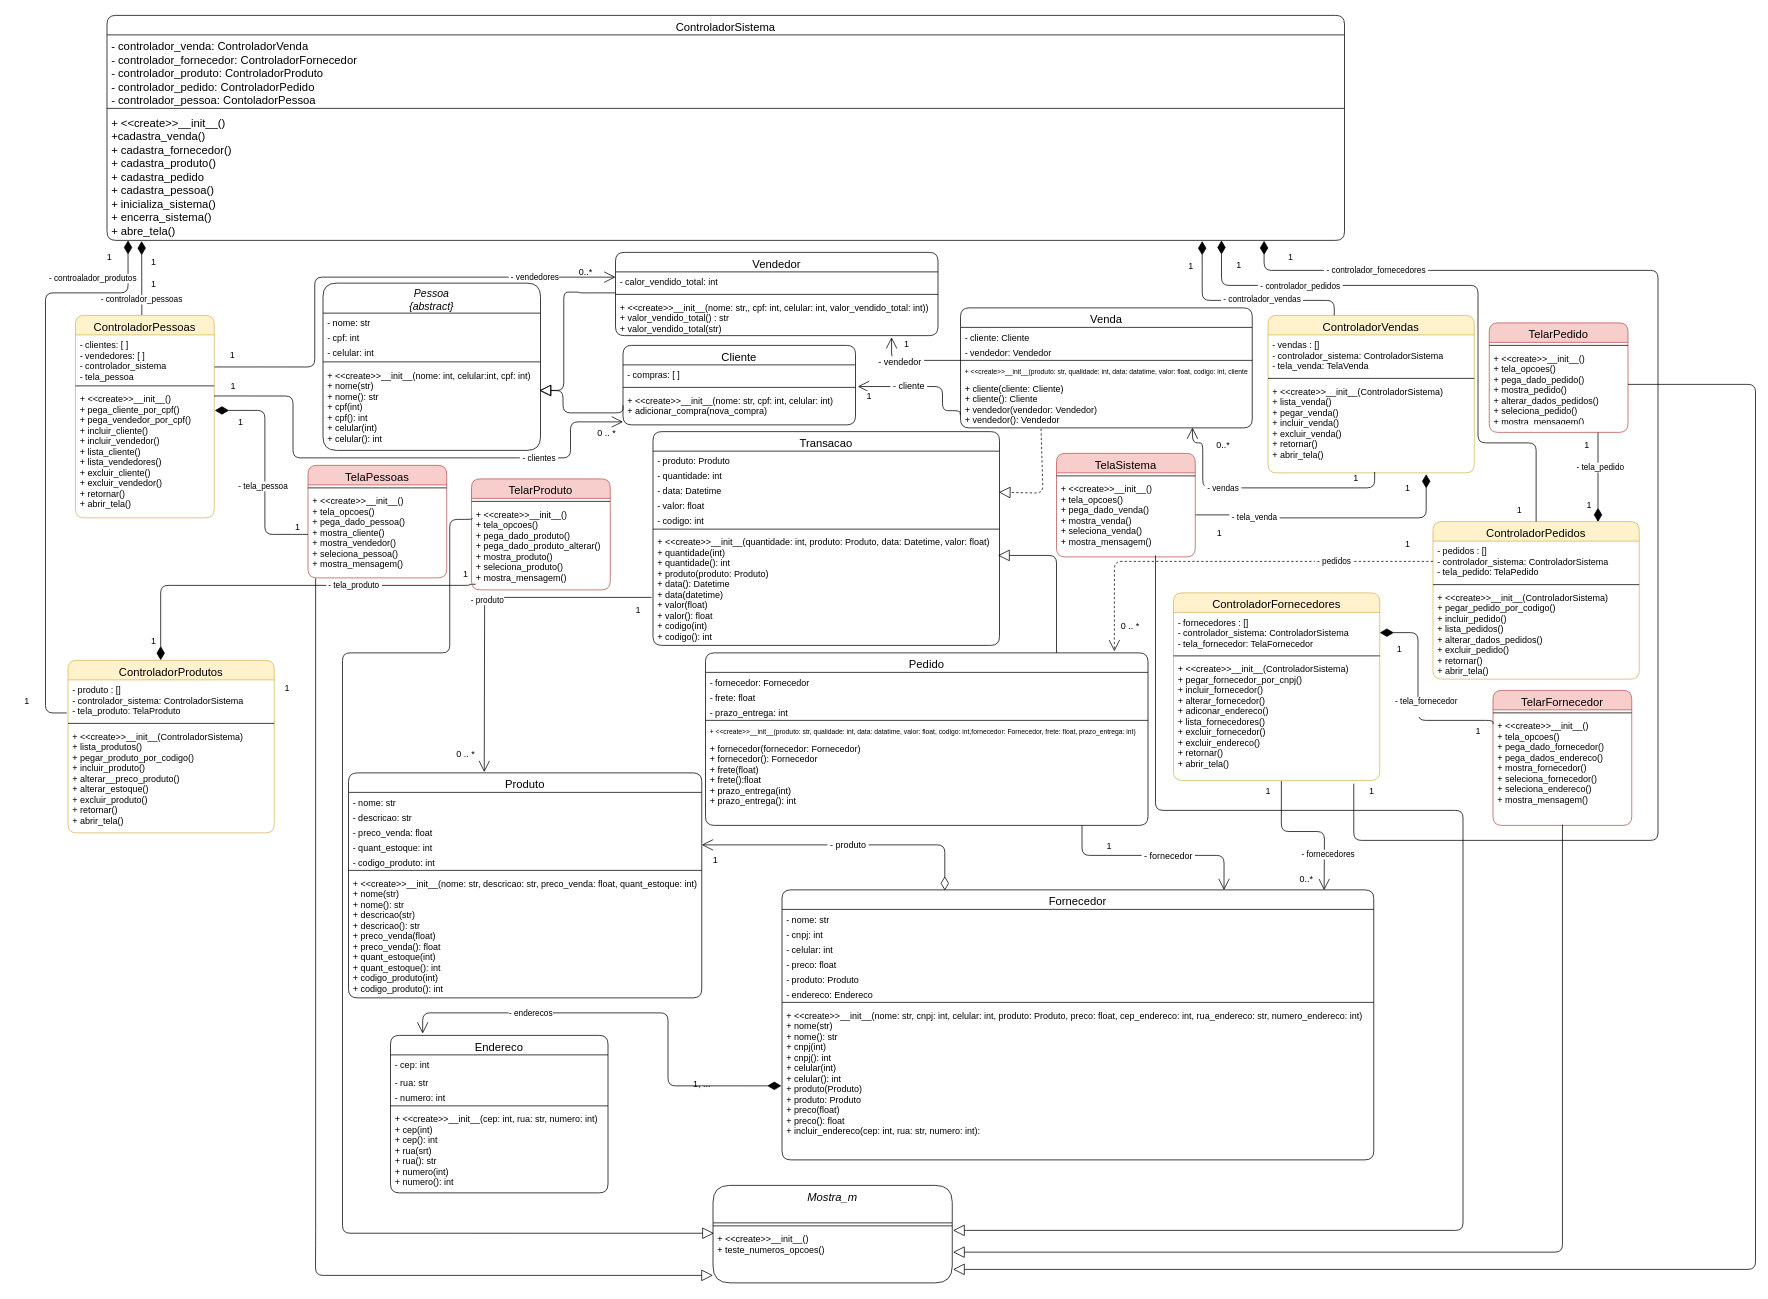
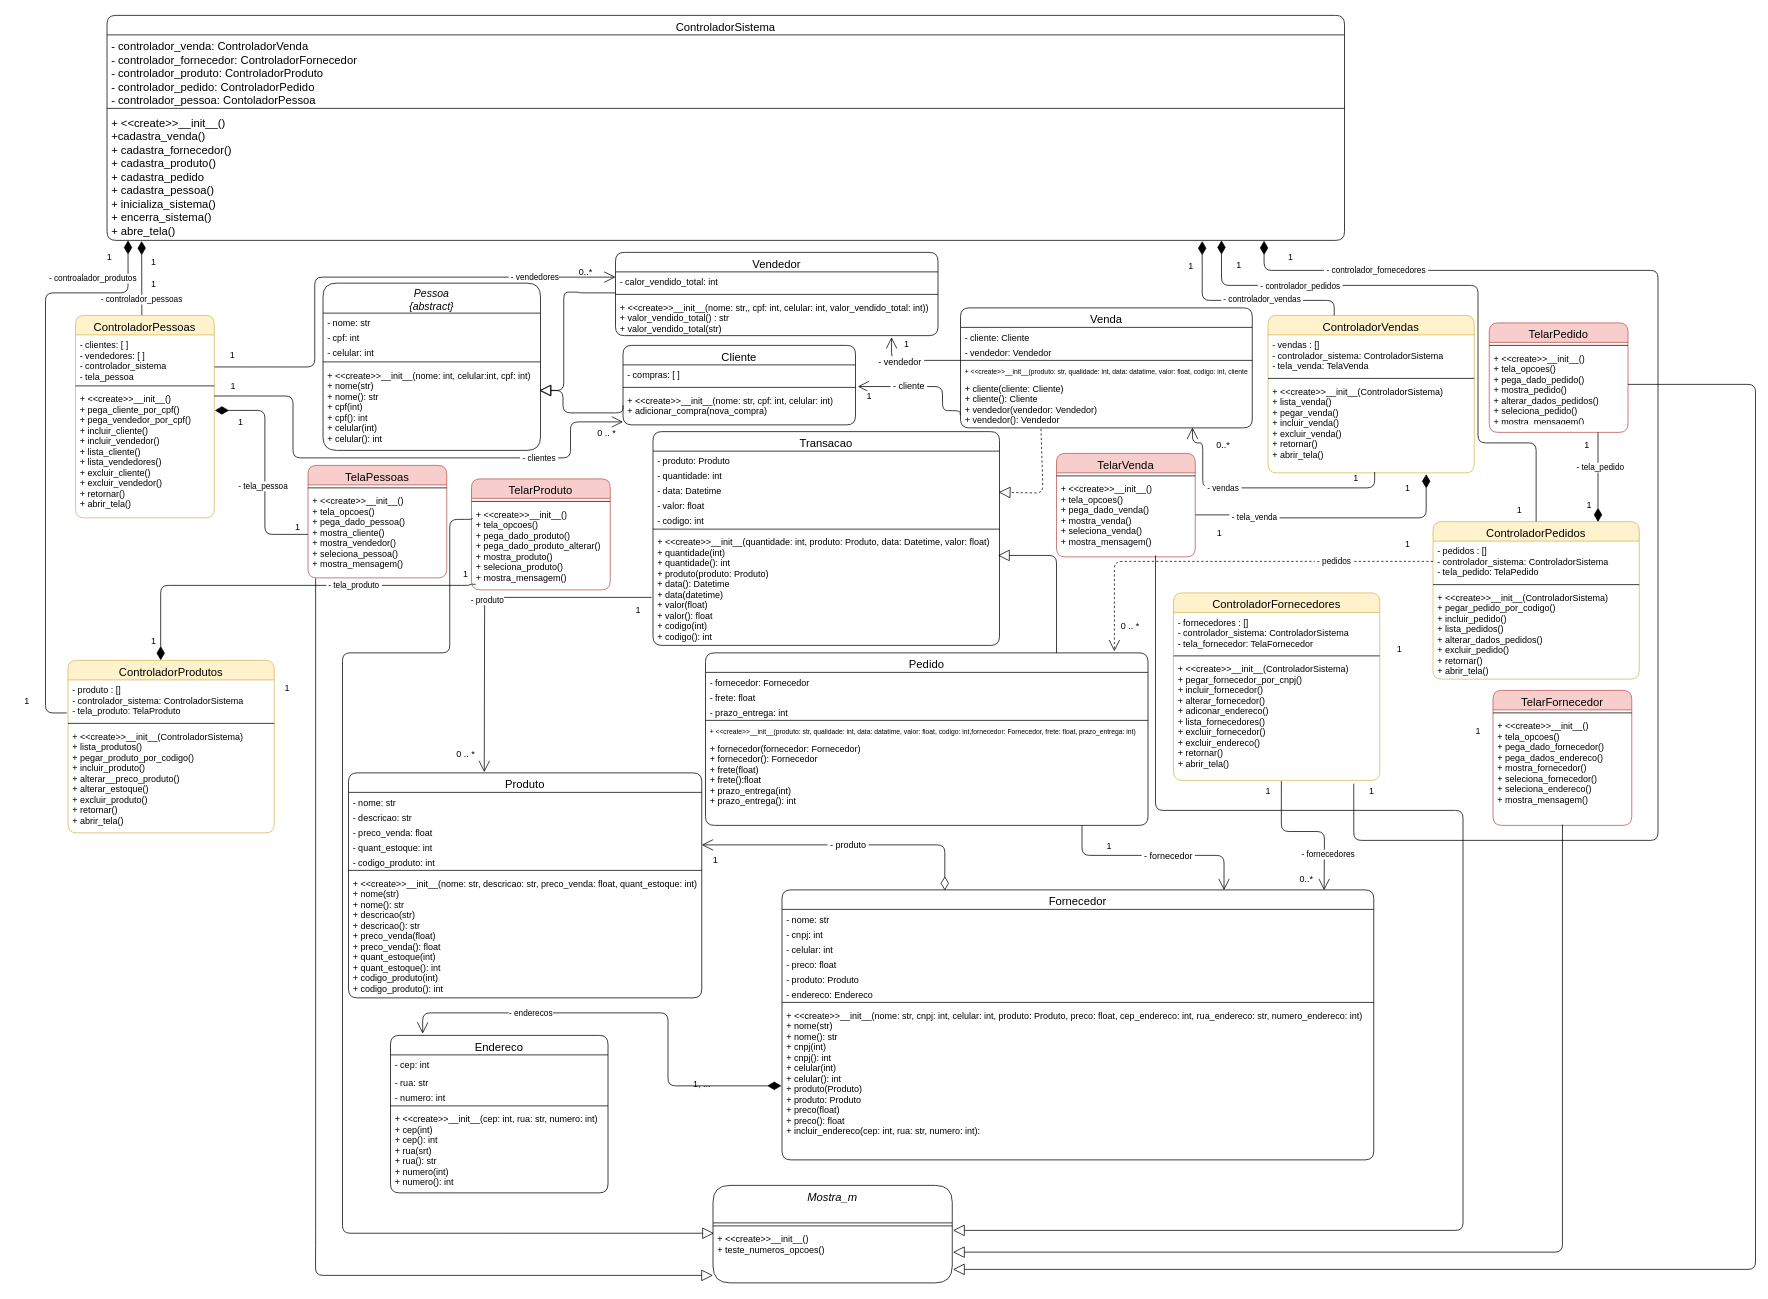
(1125, 465) -> (1125, 465)
(1453, 720) -> none
